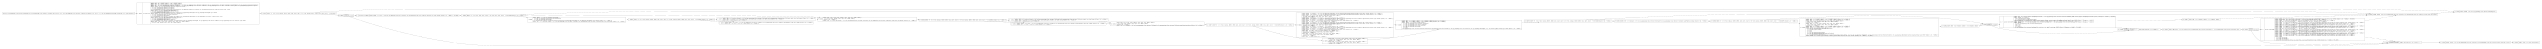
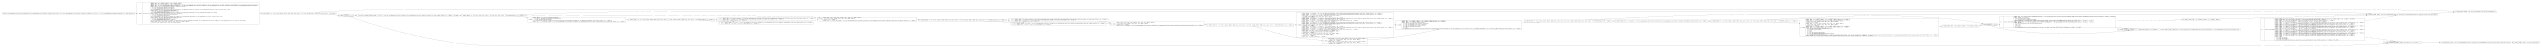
(2251, 30) -> none
